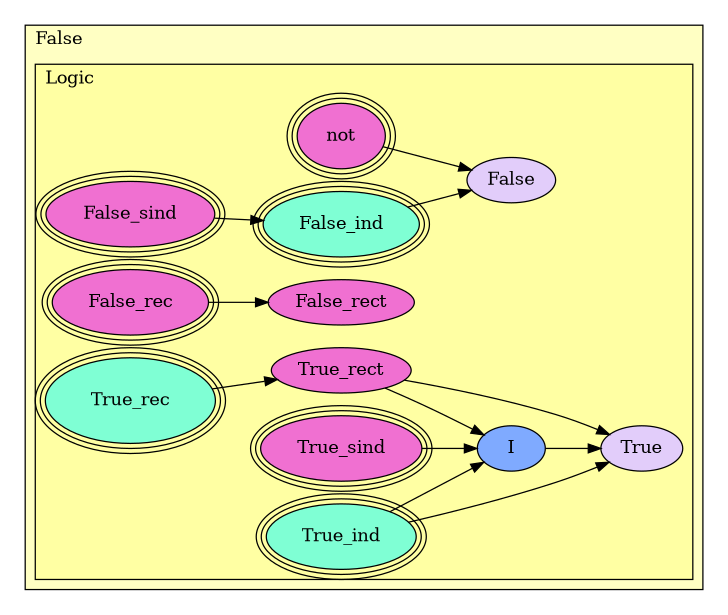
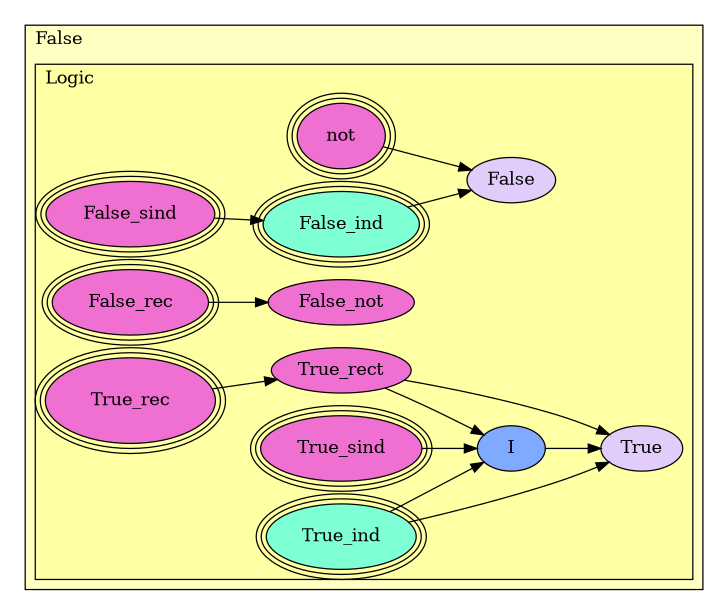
(341, 302) -> (341, 302)
(130, 401) -> (130, 401)
